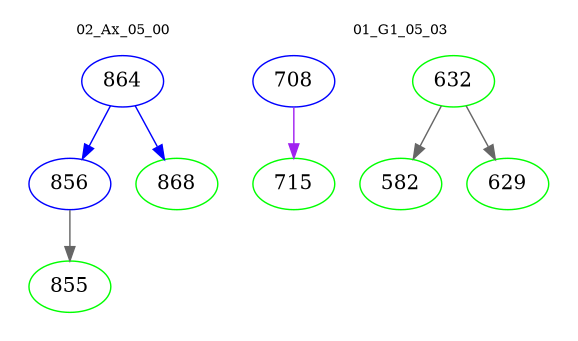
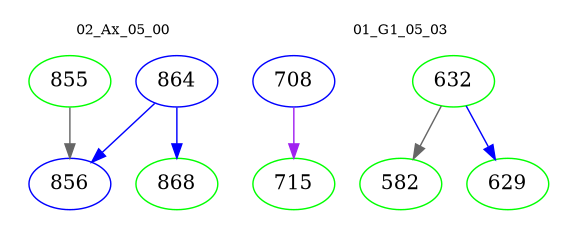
(477, 126) -> (477, 126)
(70, 228) -> (70, 126)
